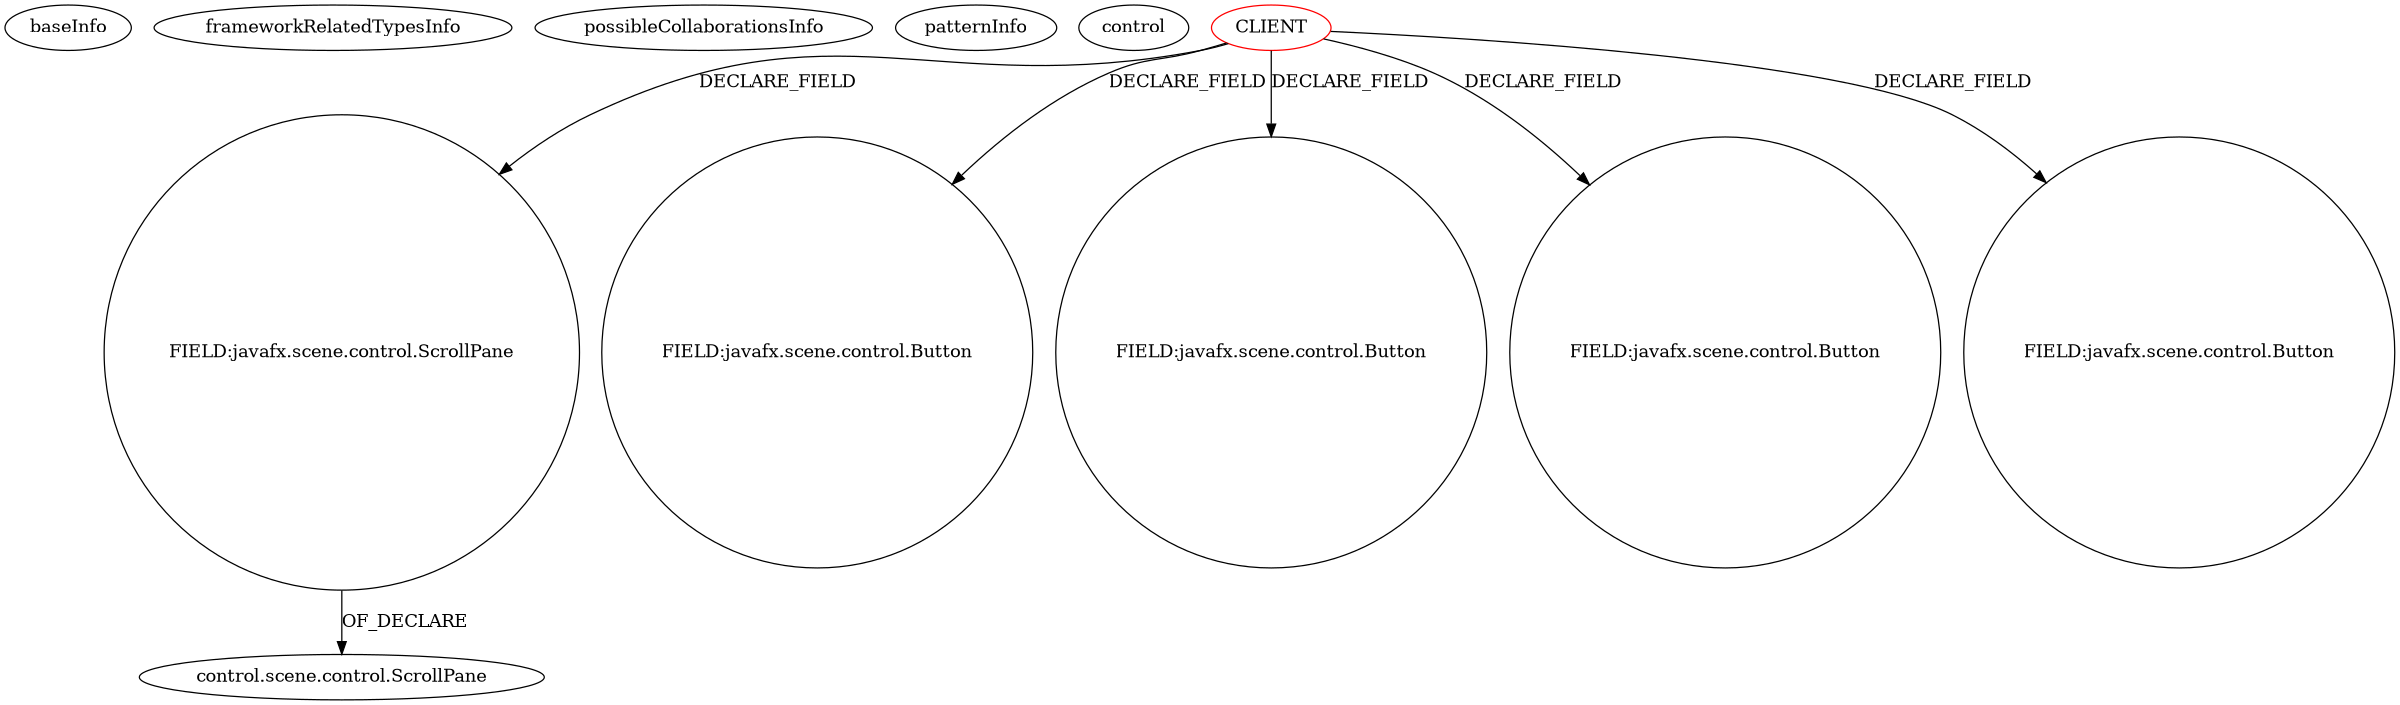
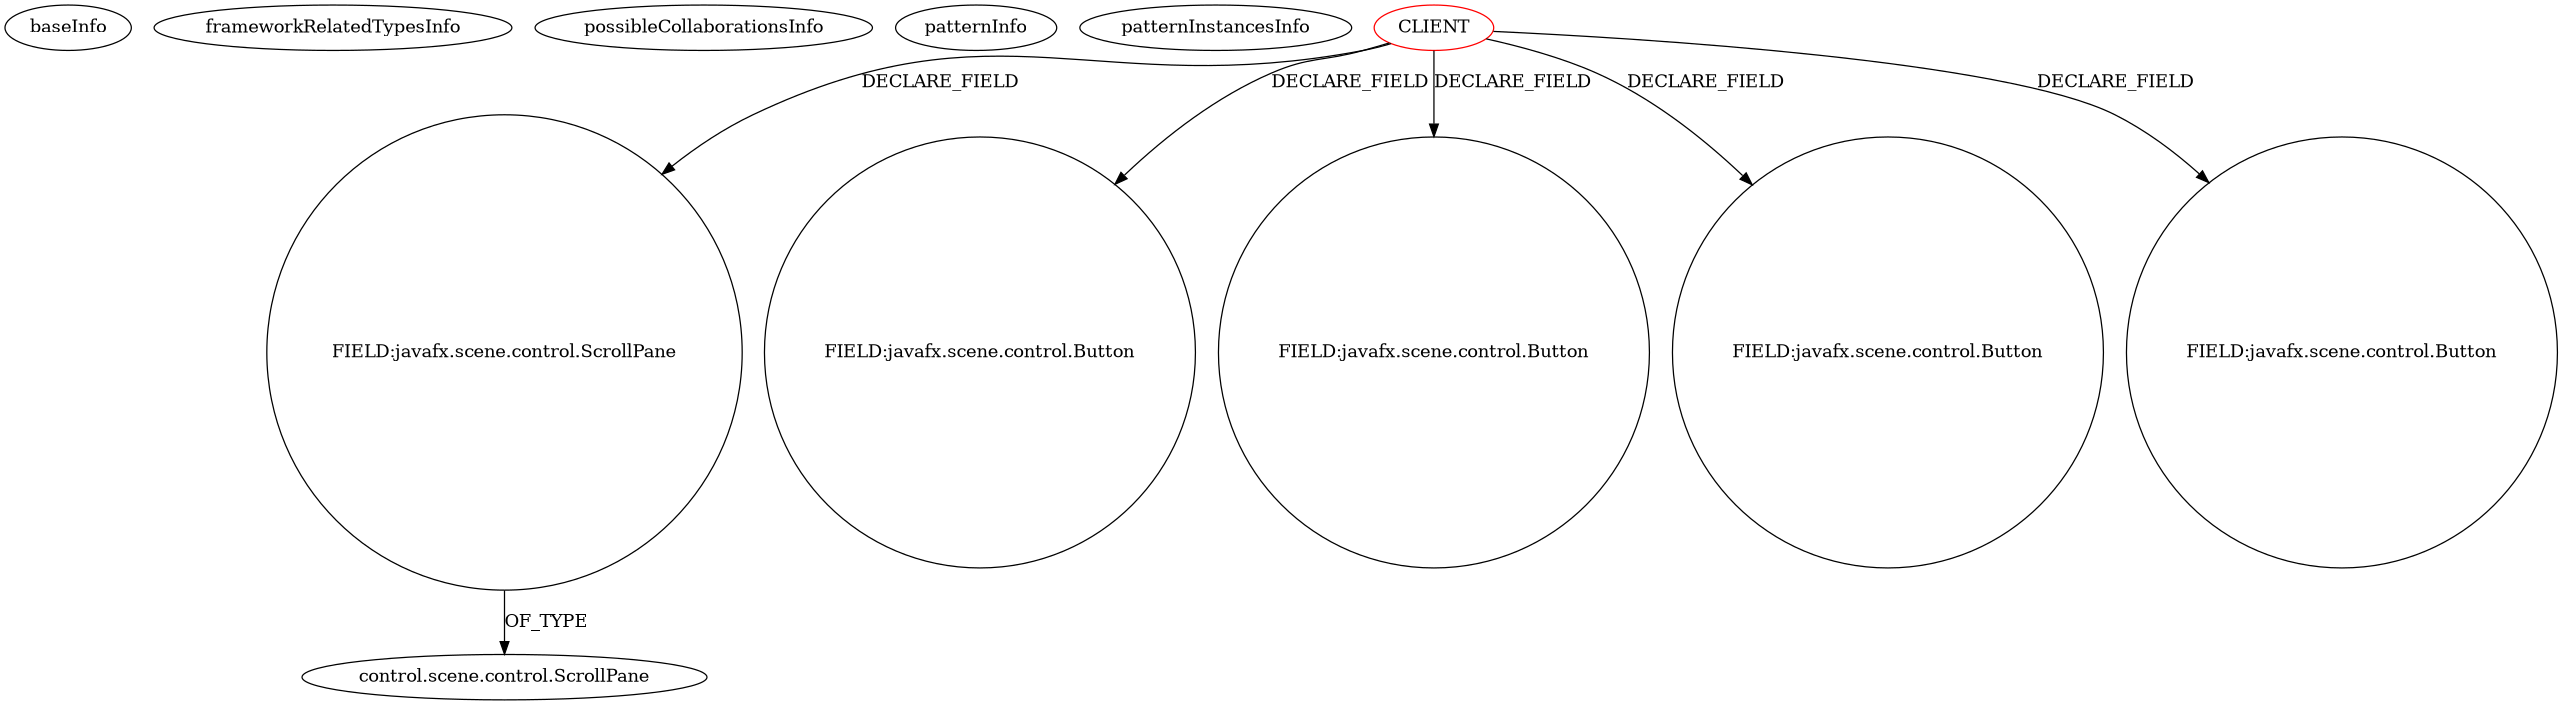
(1134, 28) -> (1216, 28)
(405, 622) -> (547, 622)
